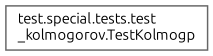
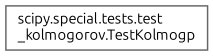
(107, 28) -> (107, 28)
